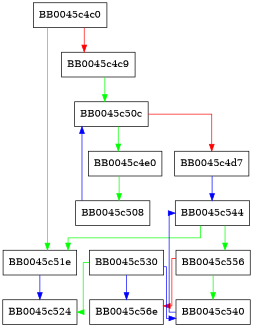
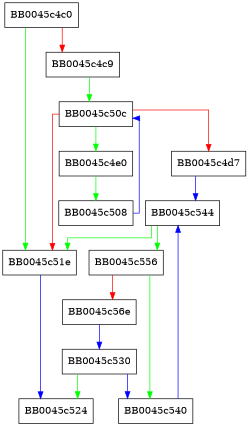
none -> (52, 175)
(126, 284) -> (99, 333)
